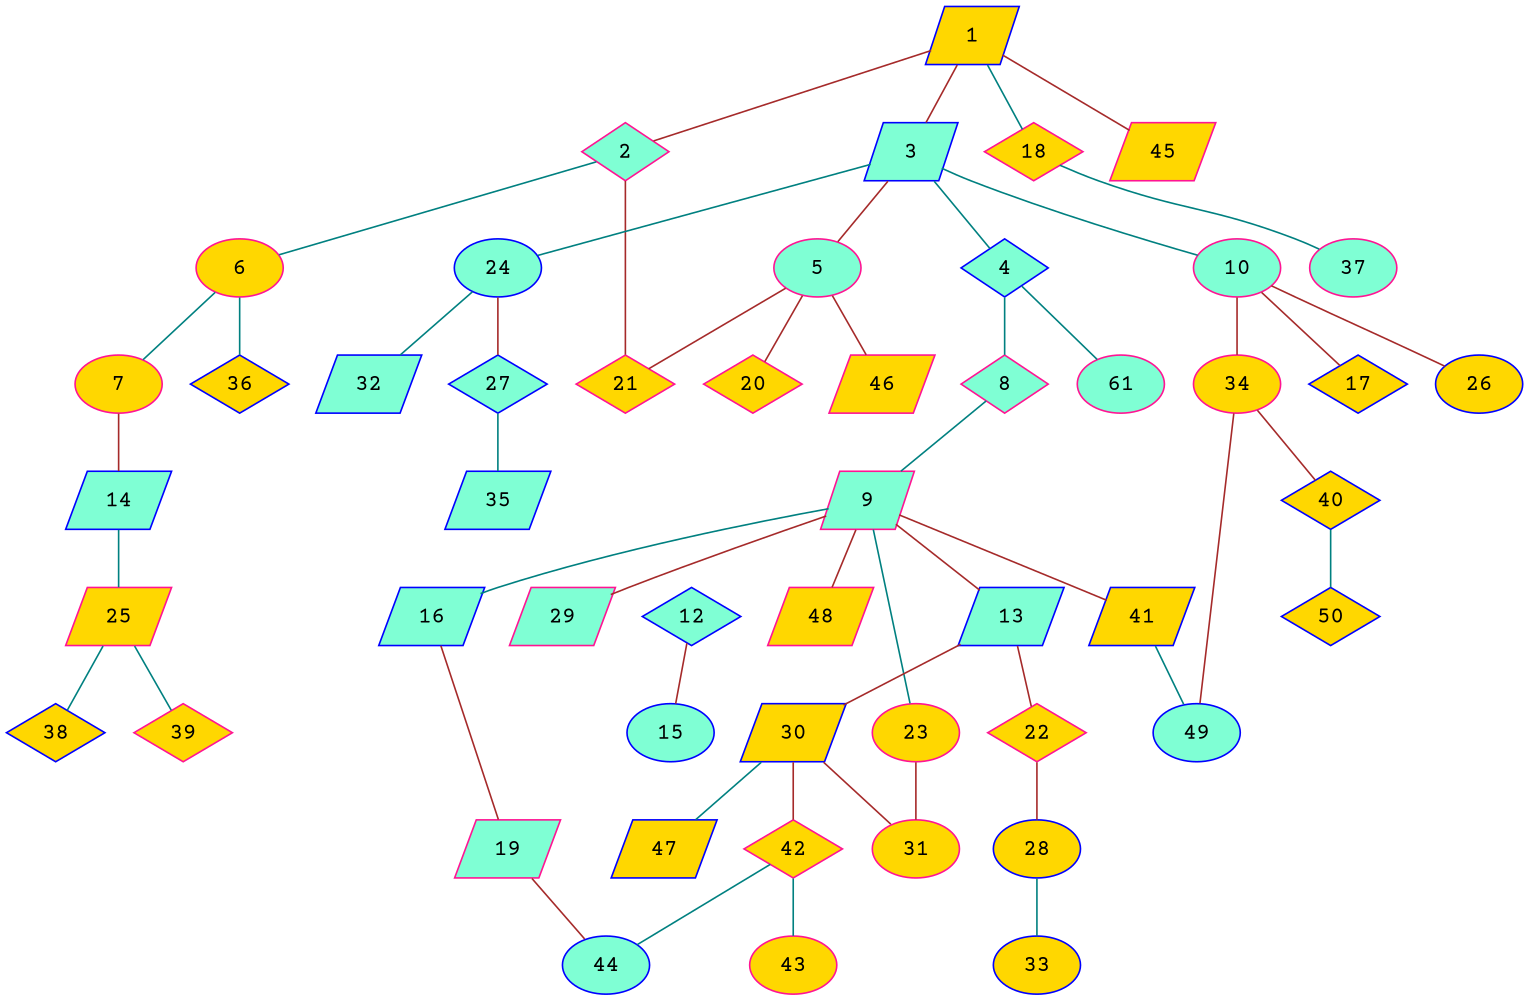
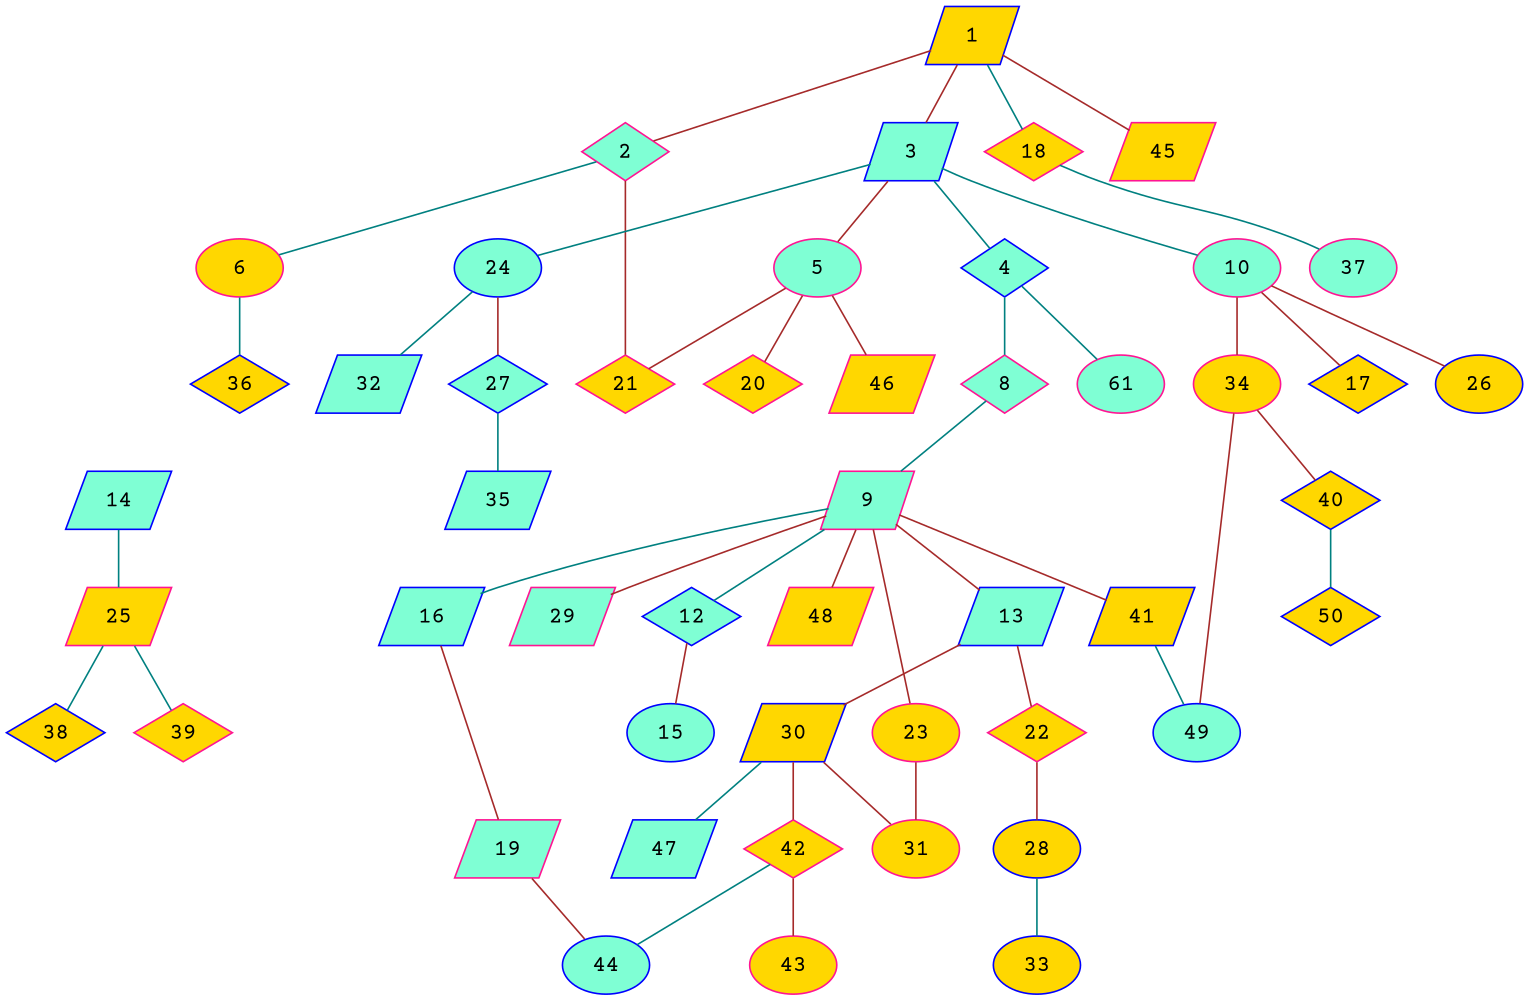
(119, 384) -> none
none -> (769, 565)
(892, 616) -> (892, 616)
(664, 849) -> (664, 849)
(793, 907) -> (793, 907)
